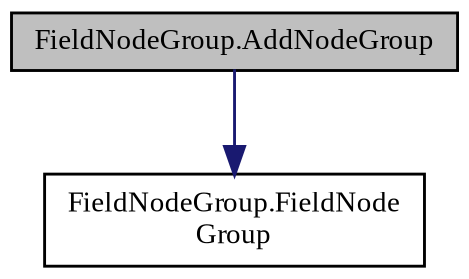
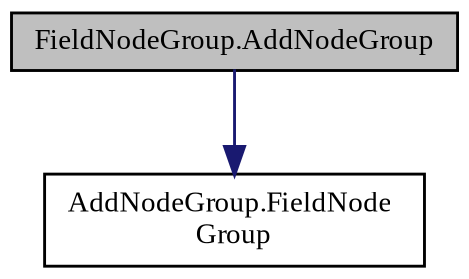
(235, 220) -> (235, 220)
